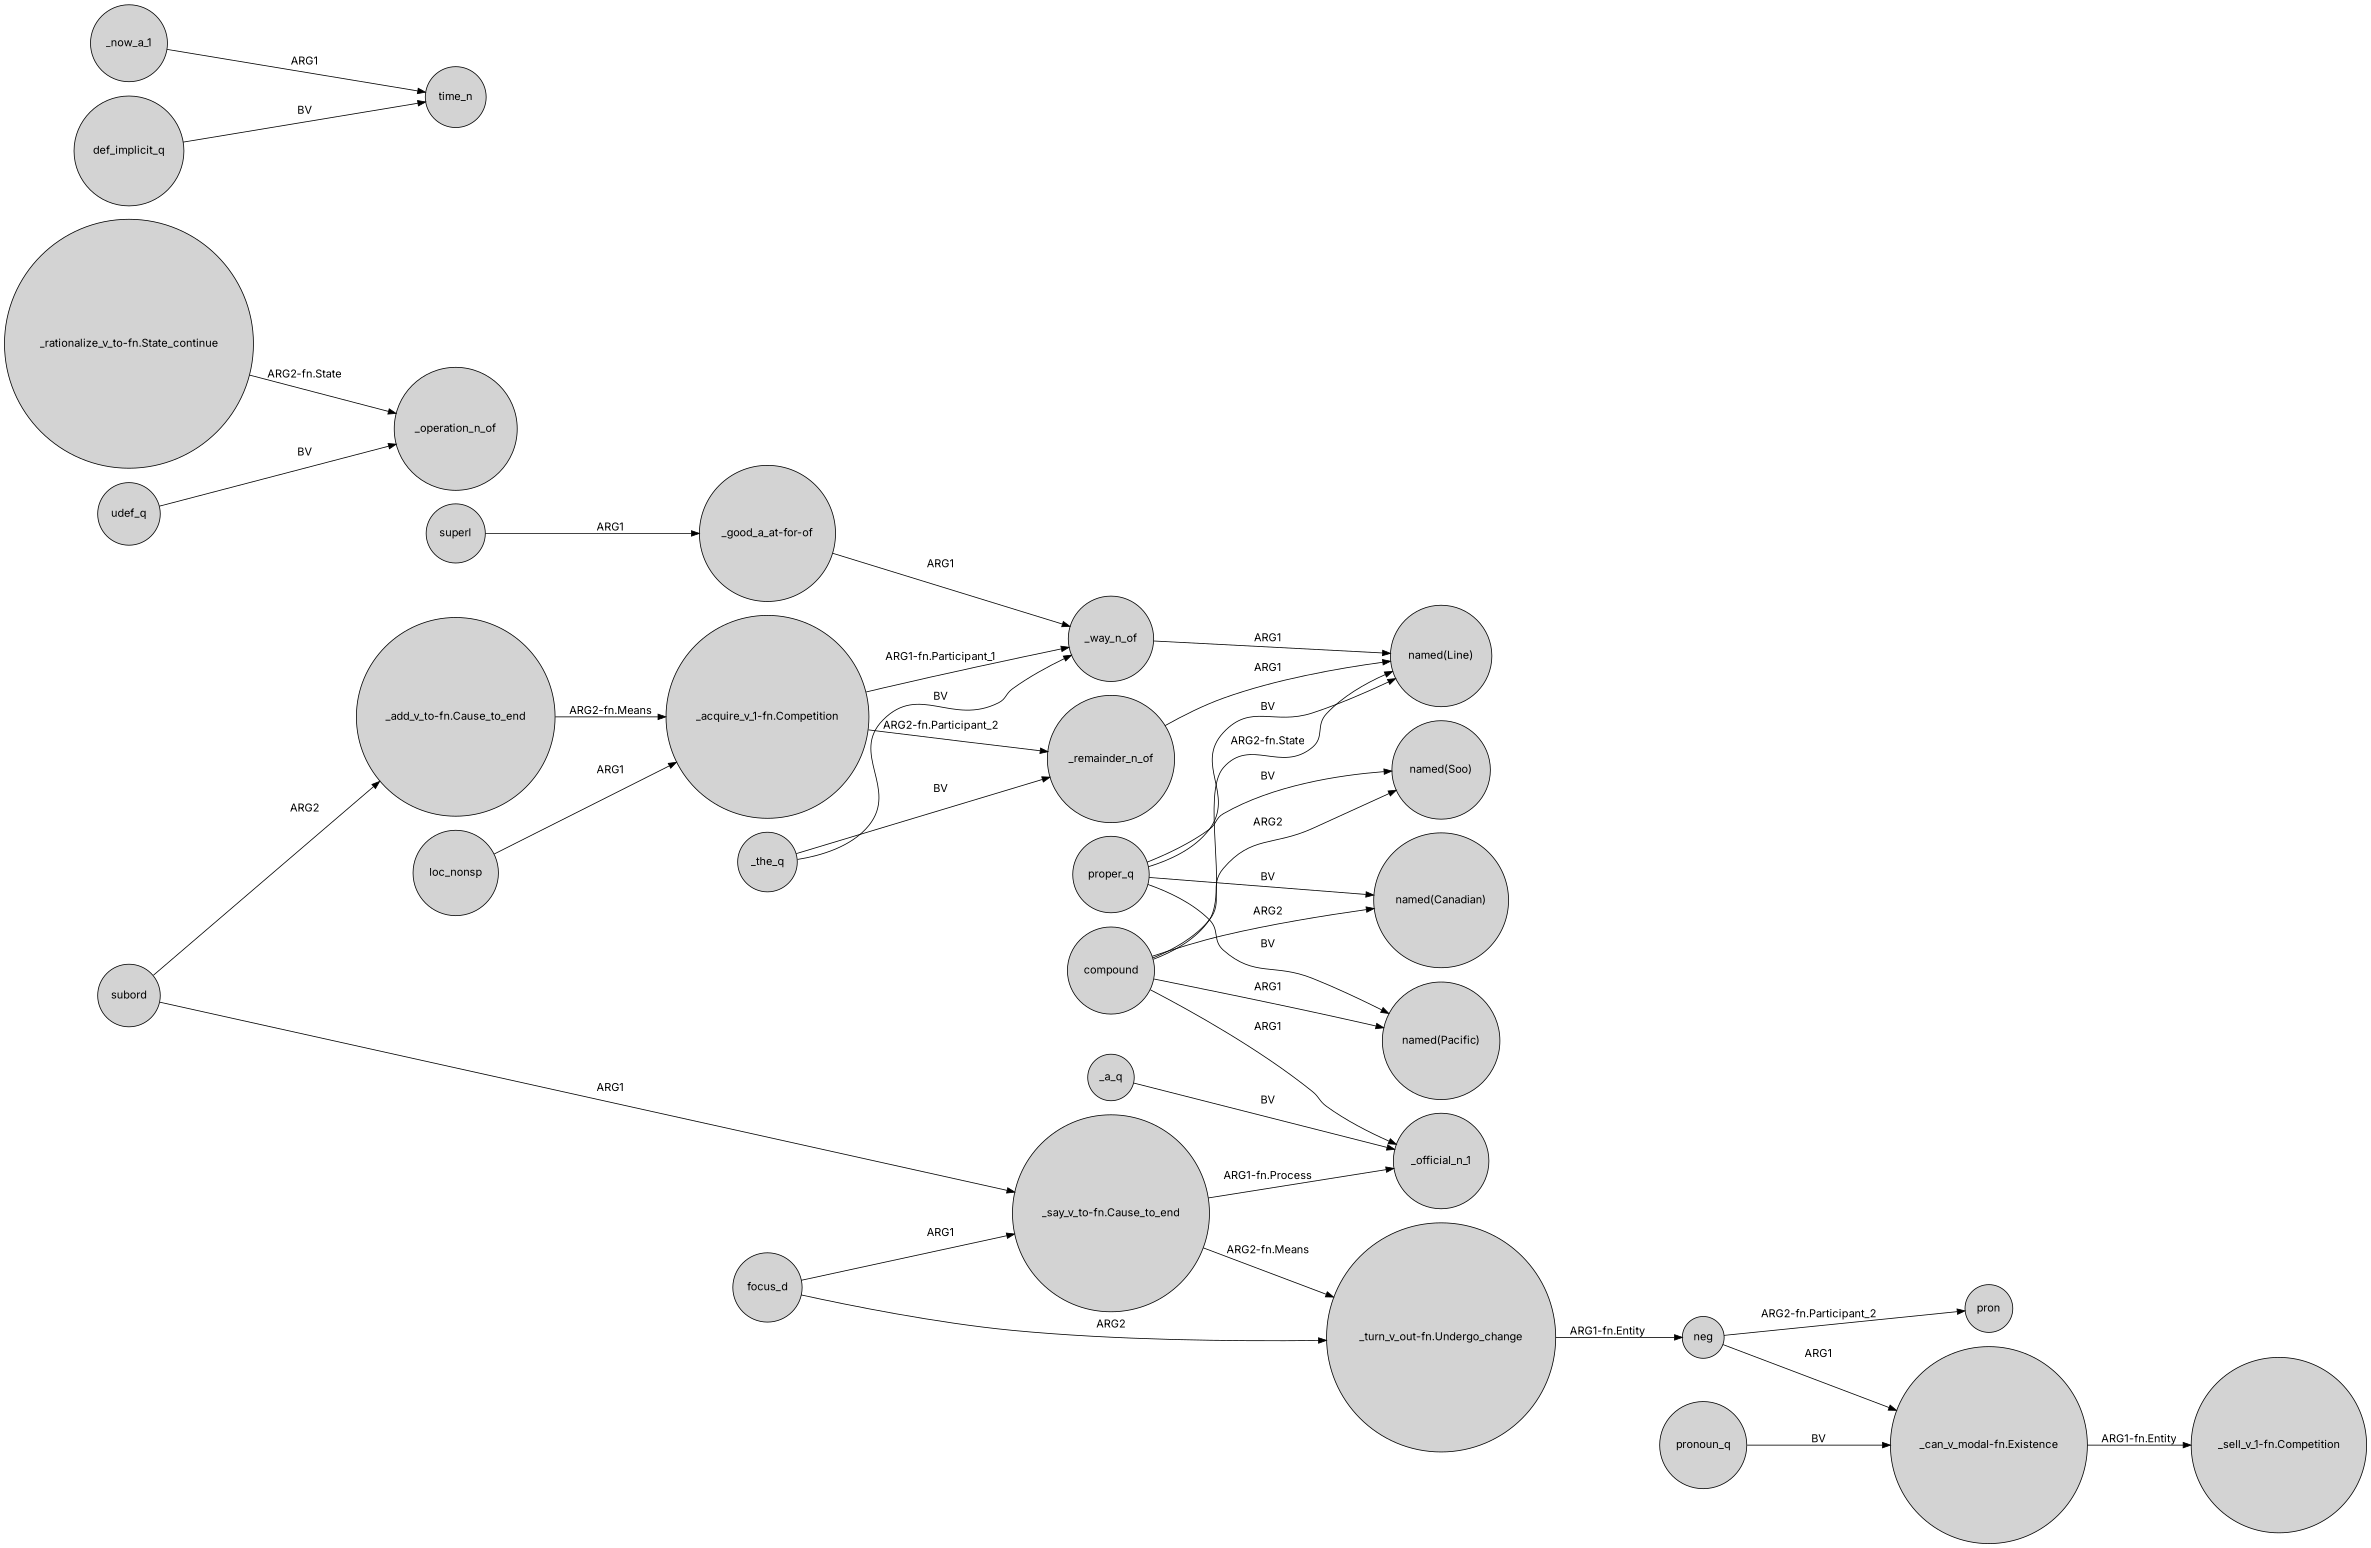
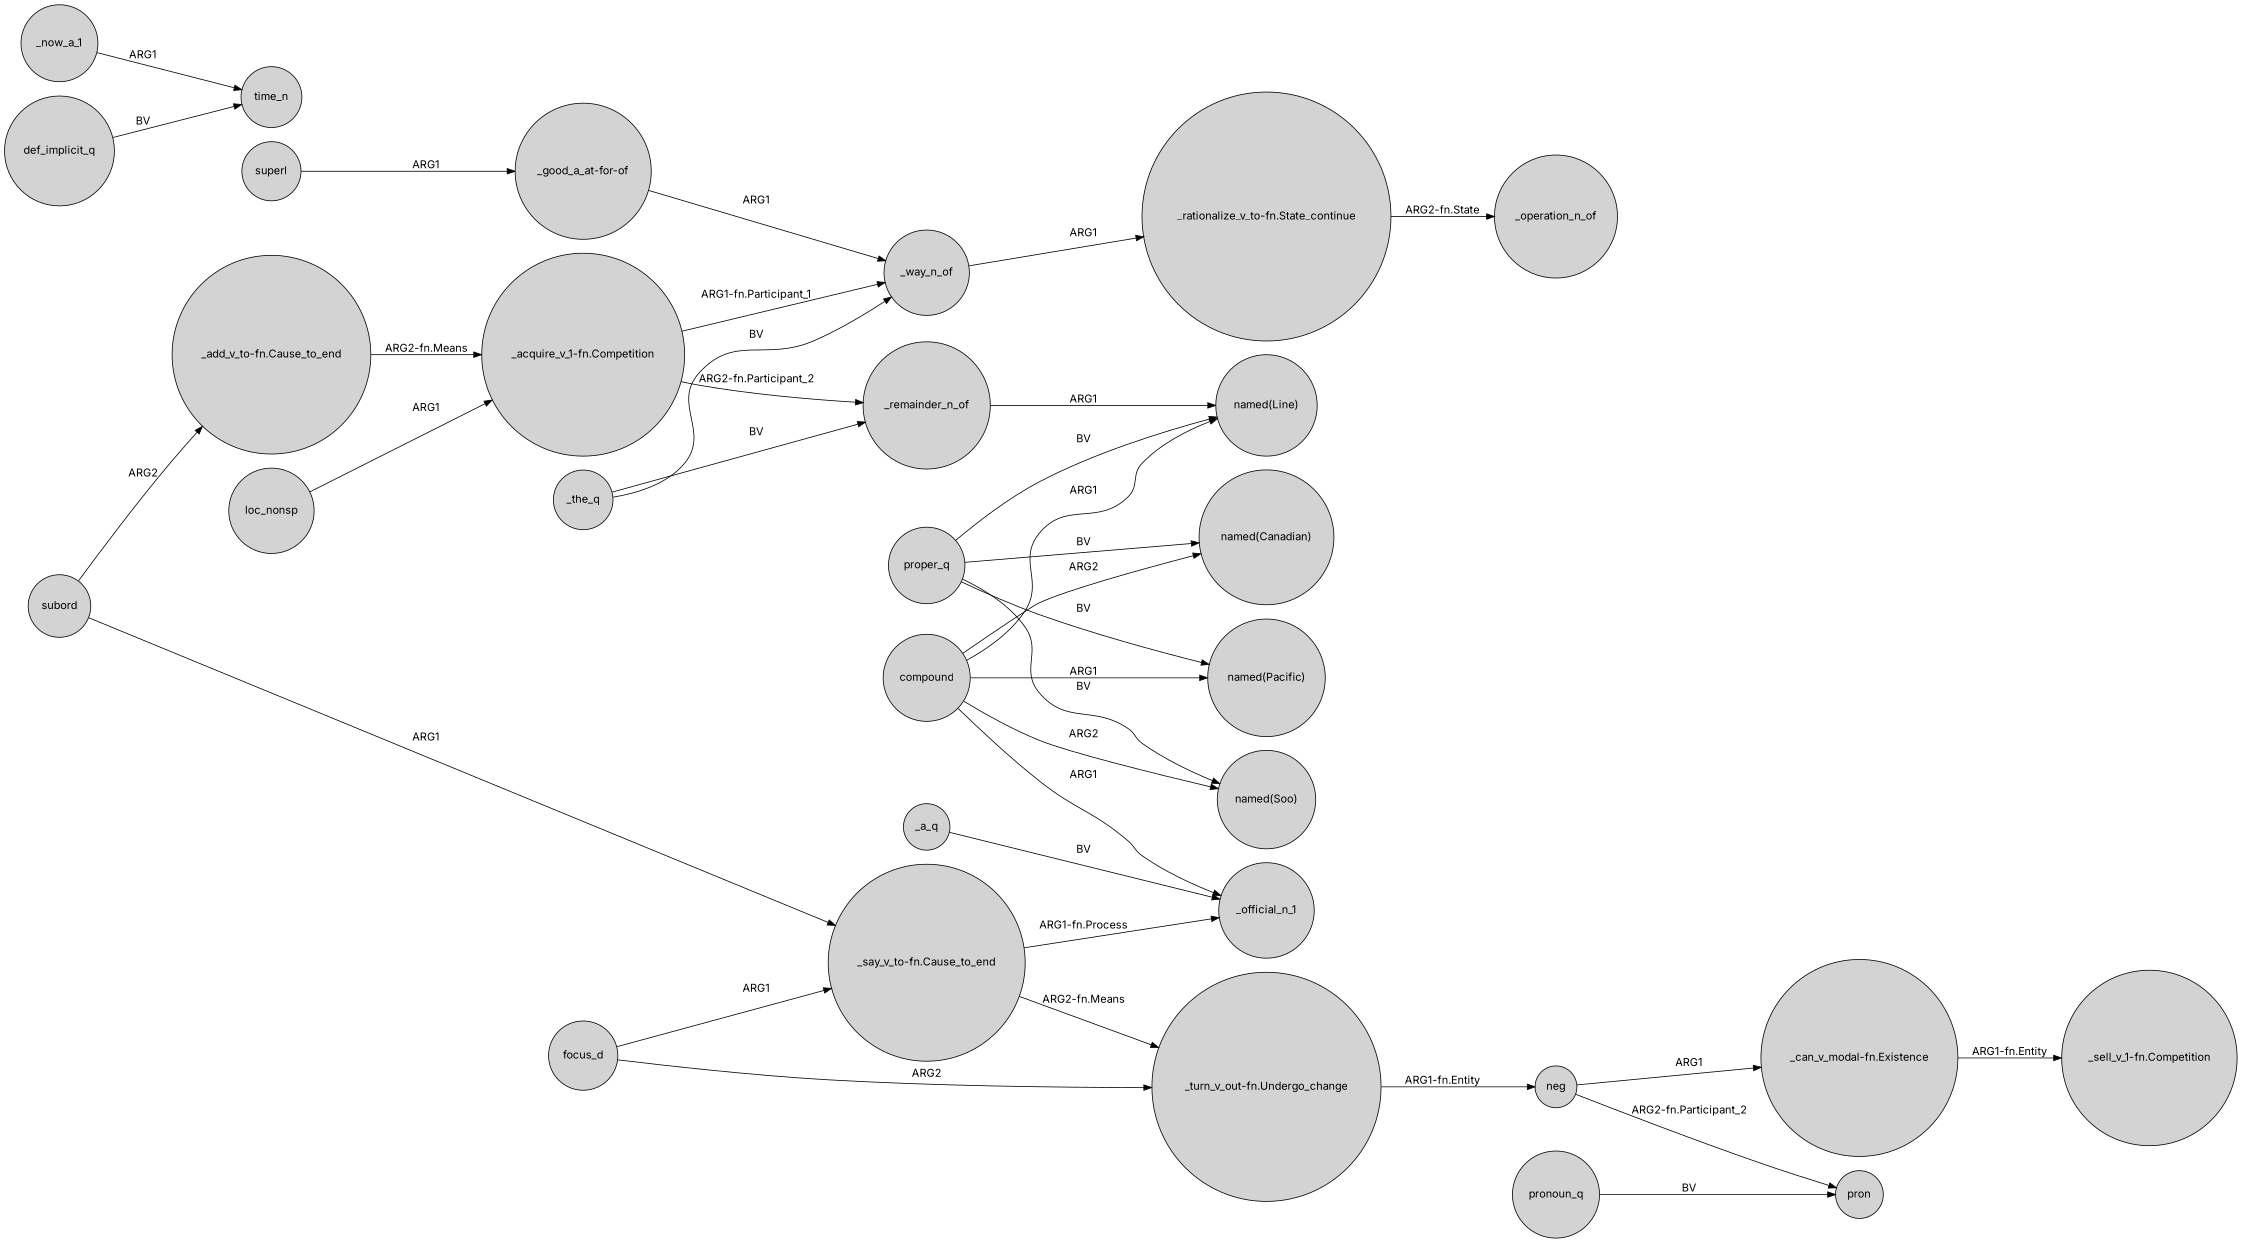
(129, 514) -> none
(1268, 647) -> (1052, 252)
(1268, 741) -> (1084, 491)
(1815, 1445) -> (1714, 1195)
